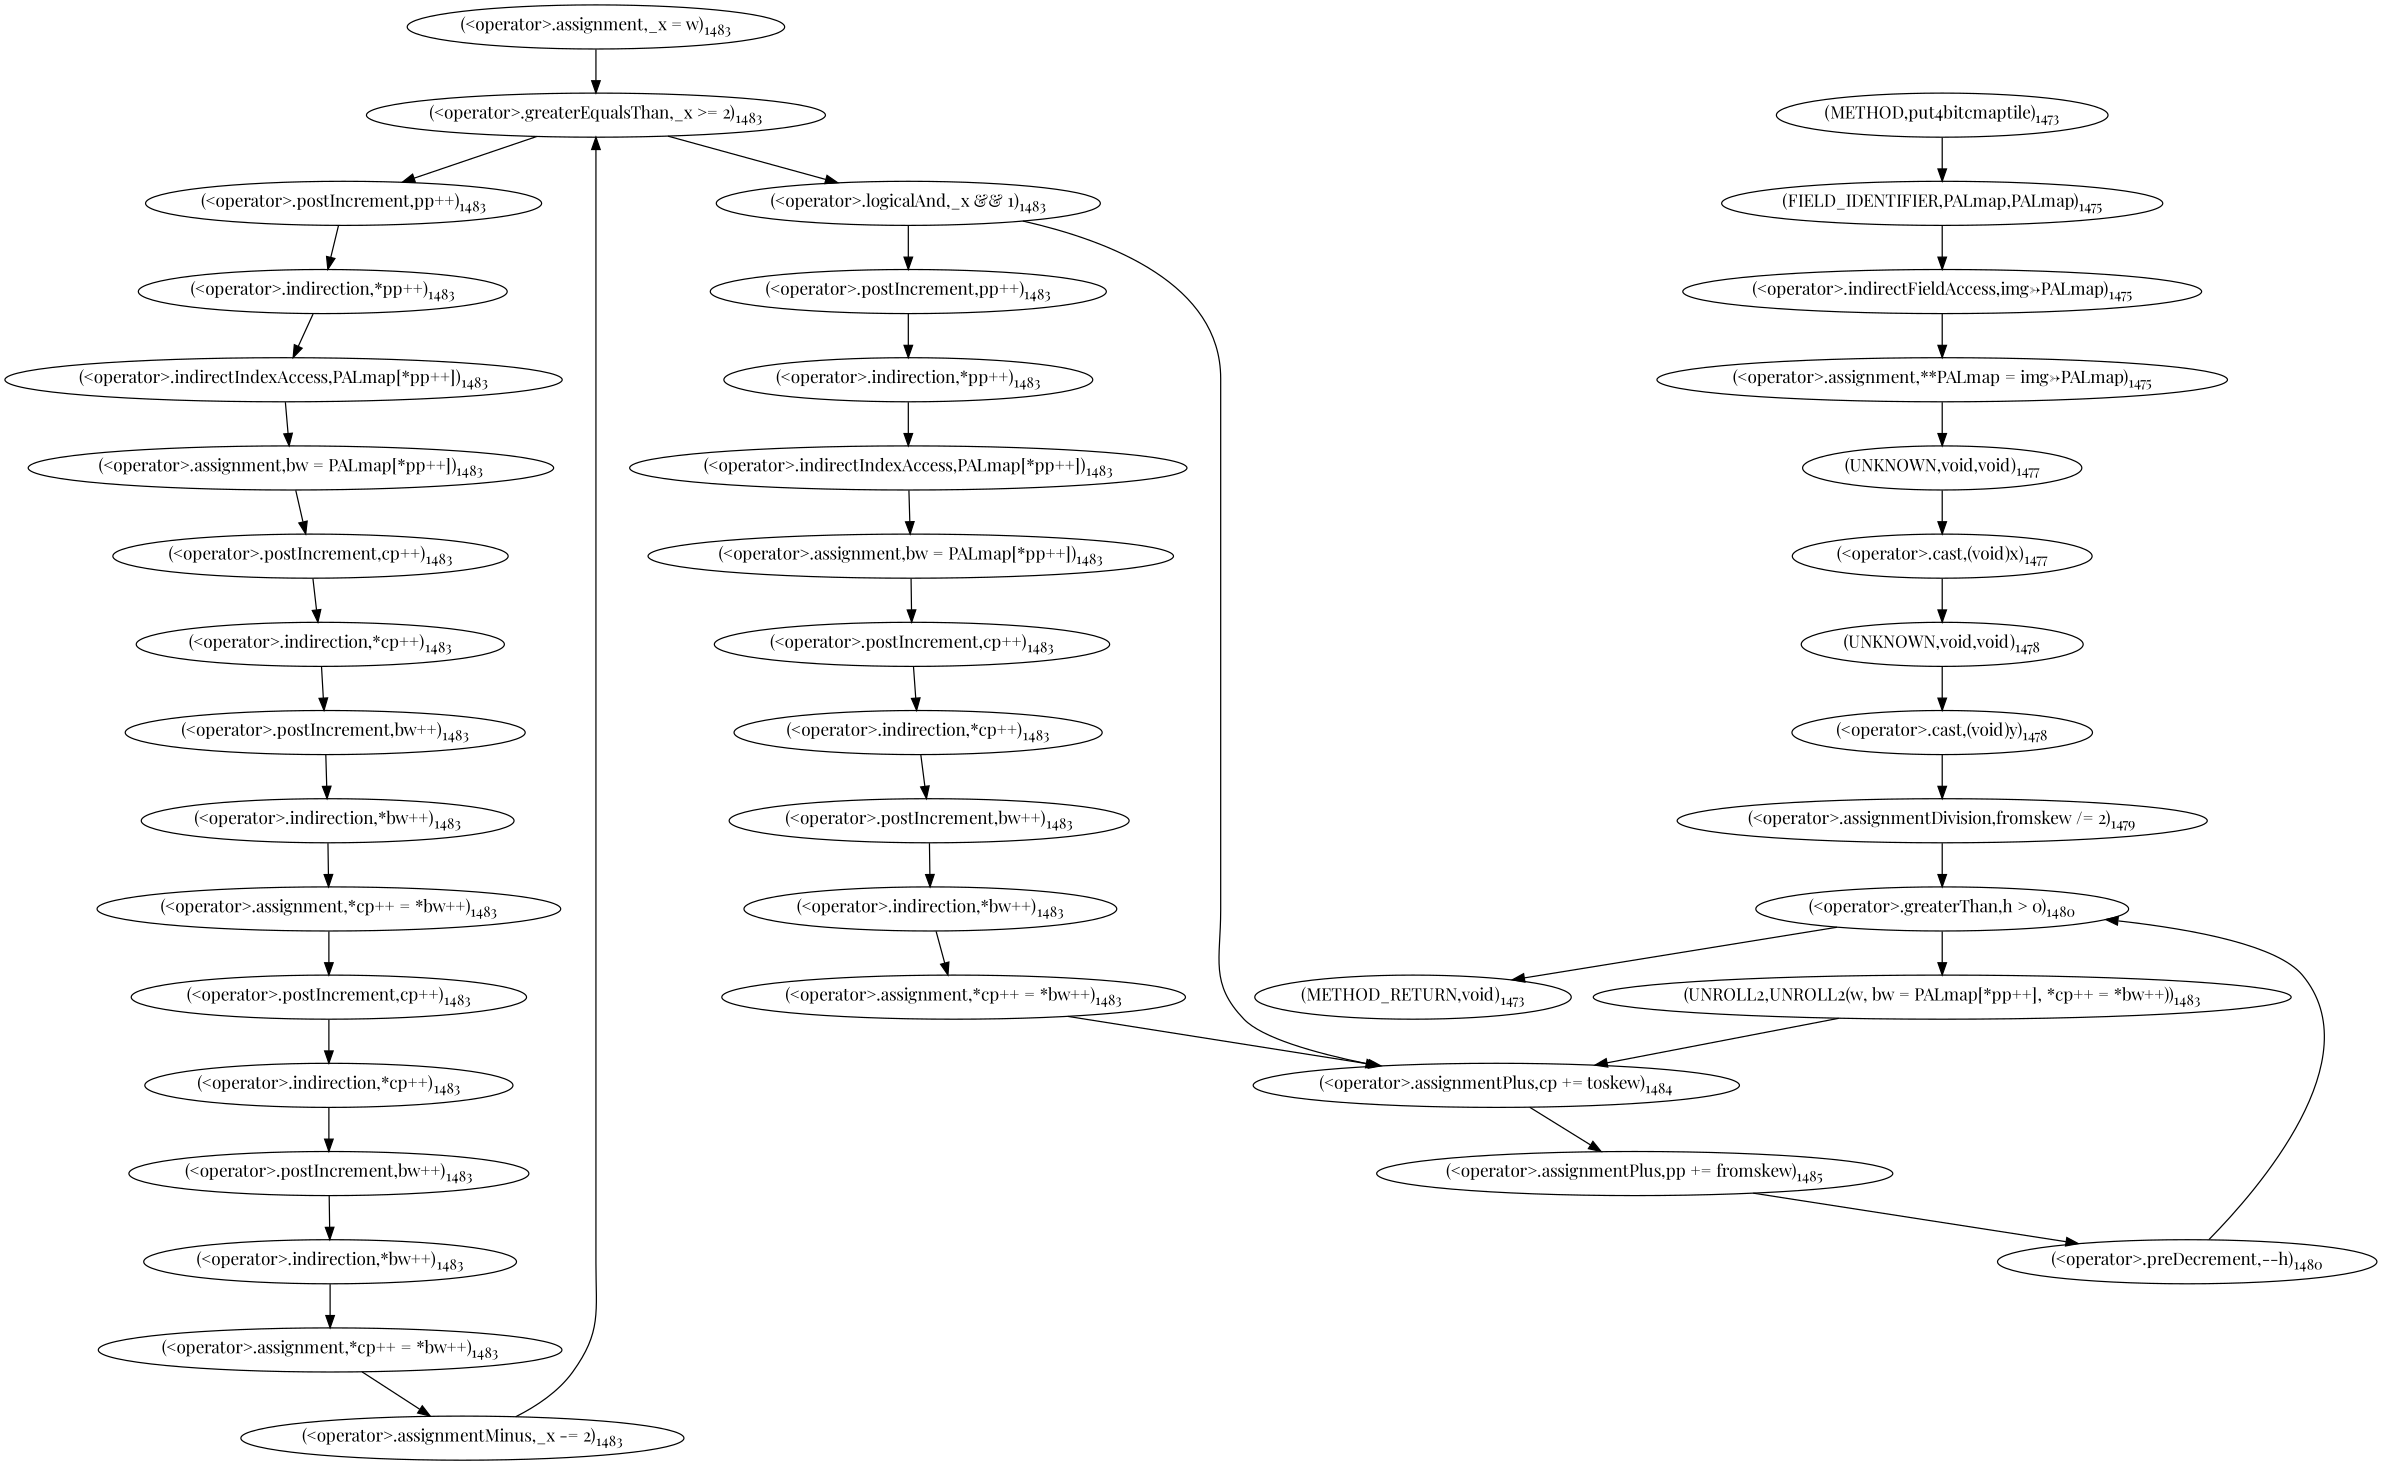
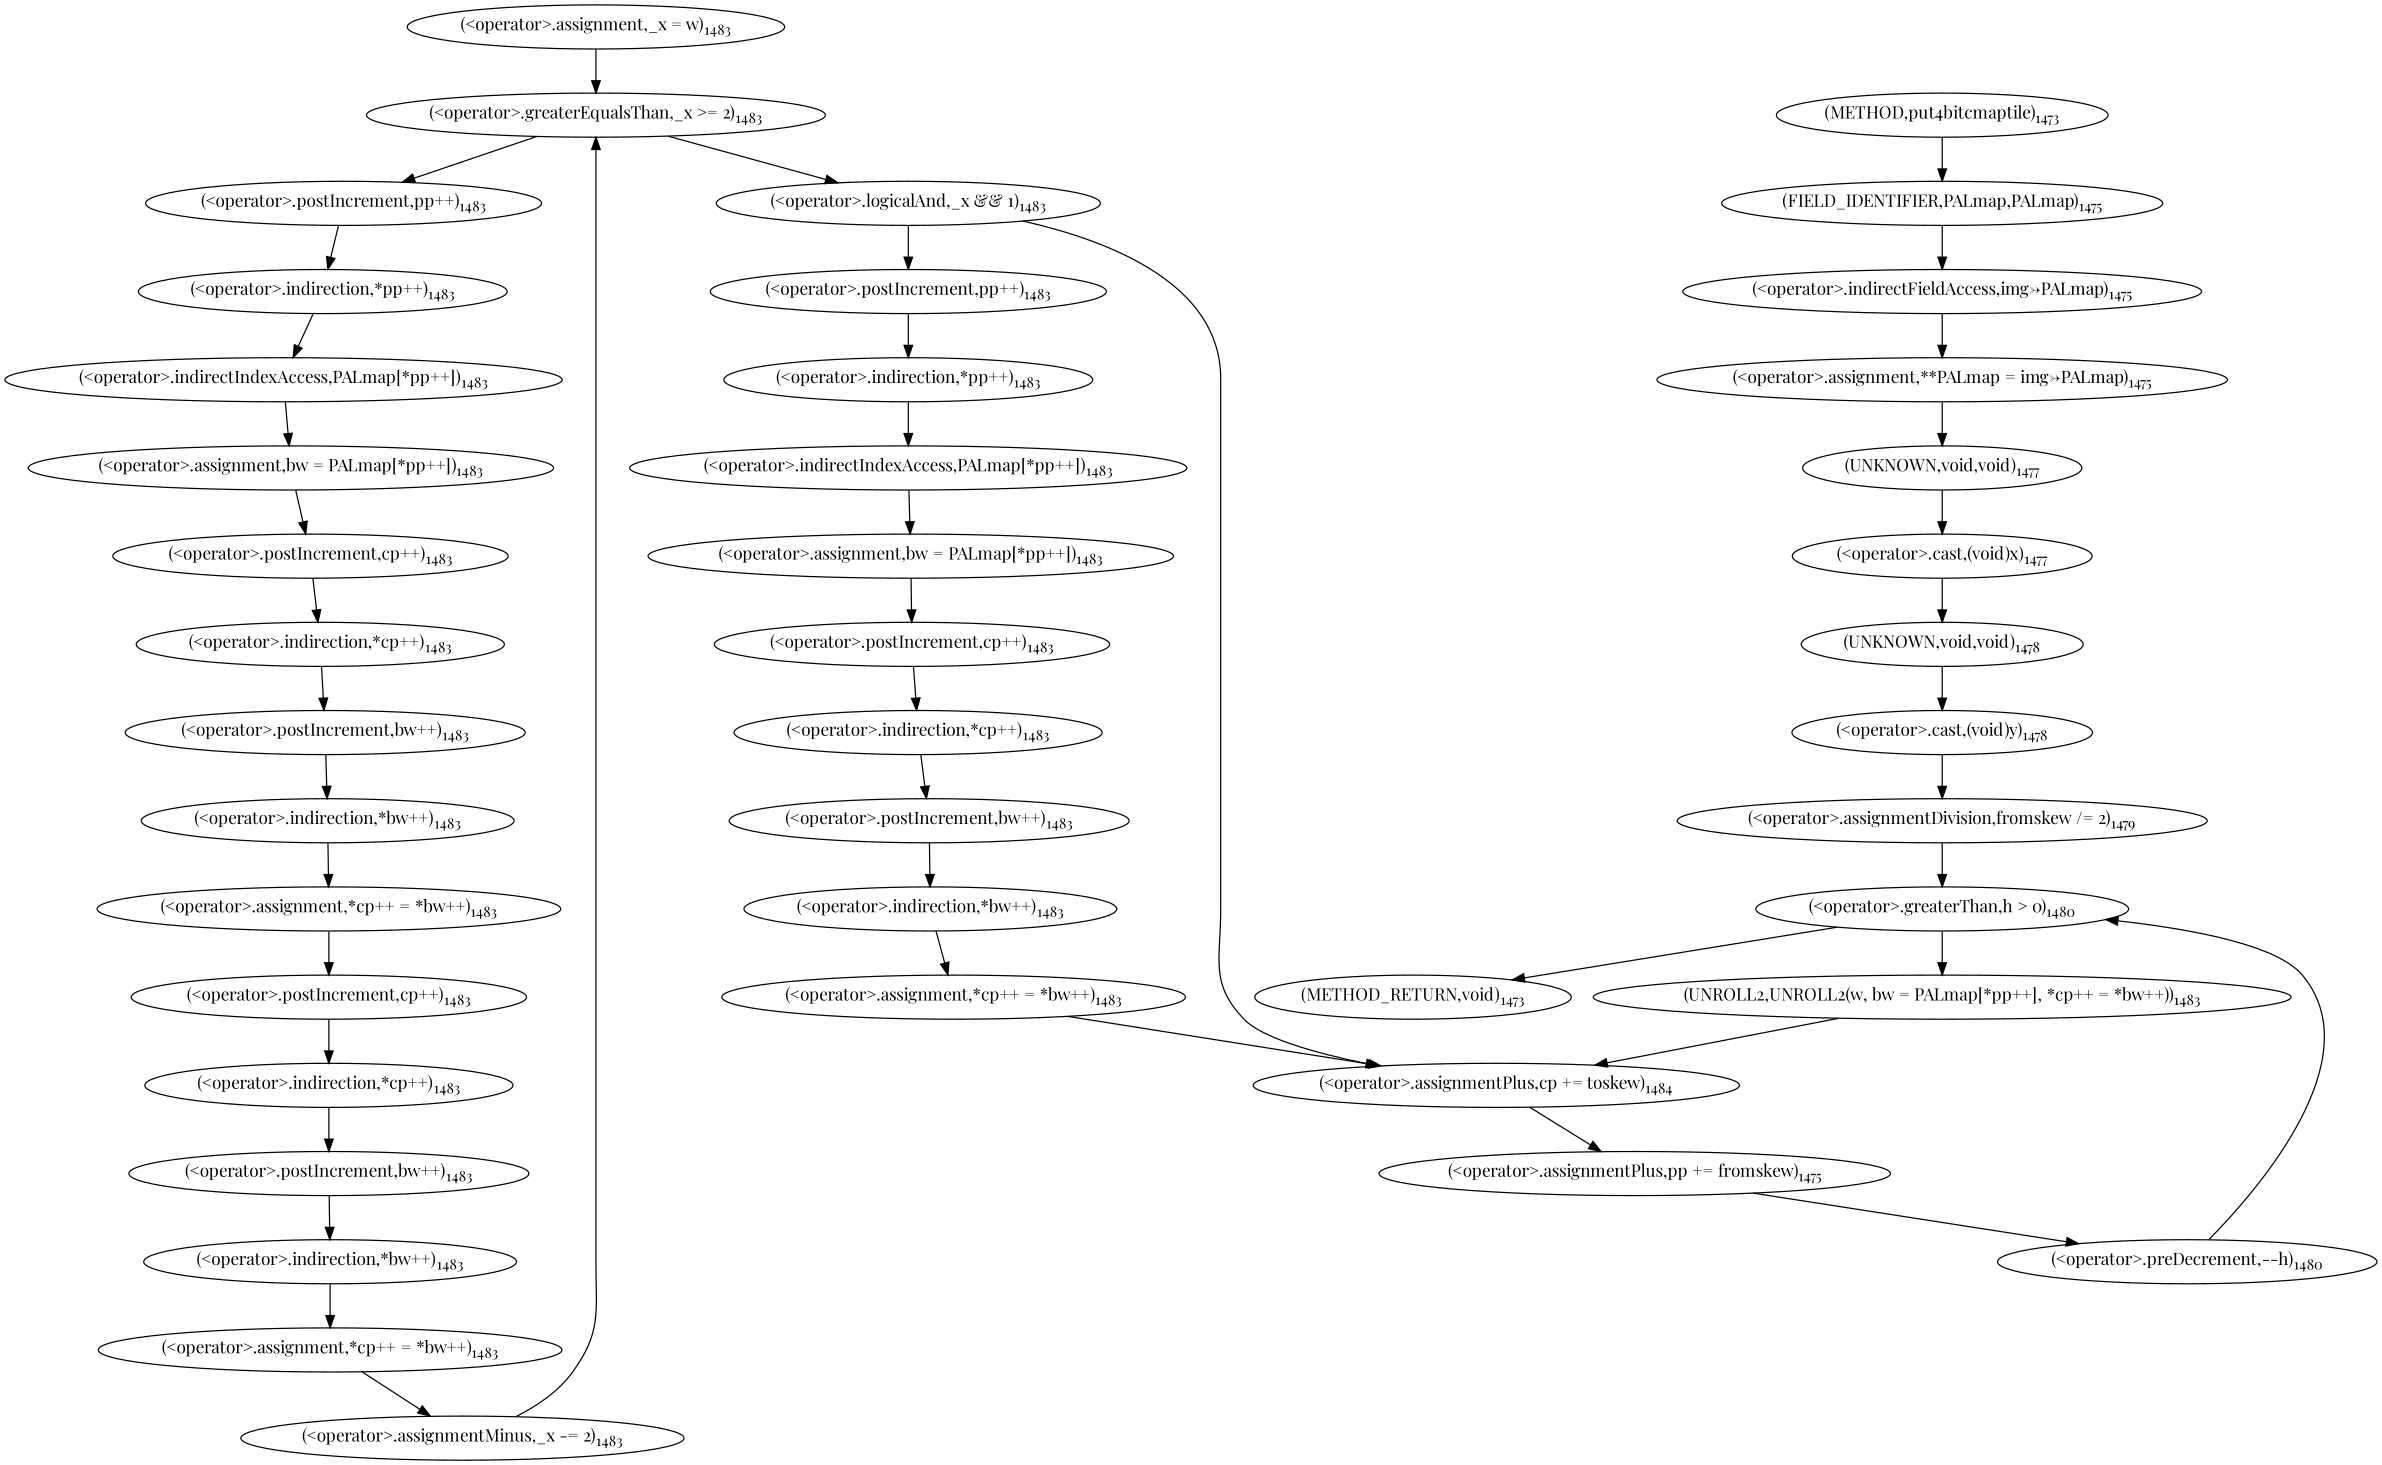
(1810, 1172) -> (1810, 1172)
